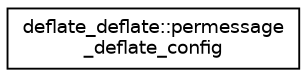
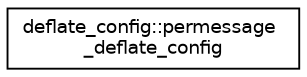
(153, 39) -> (153, 39)
